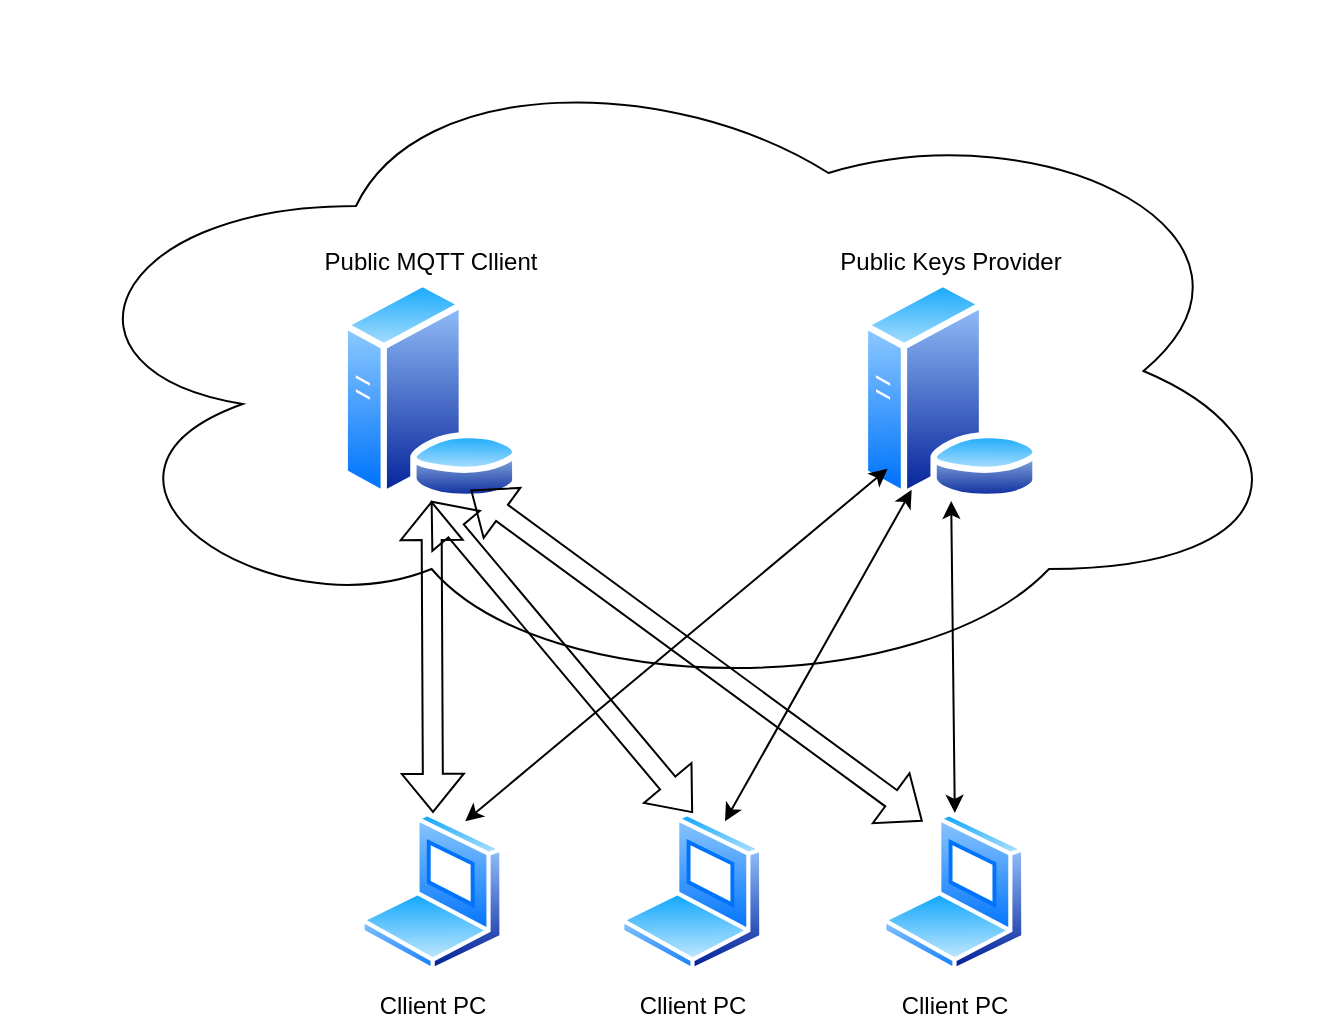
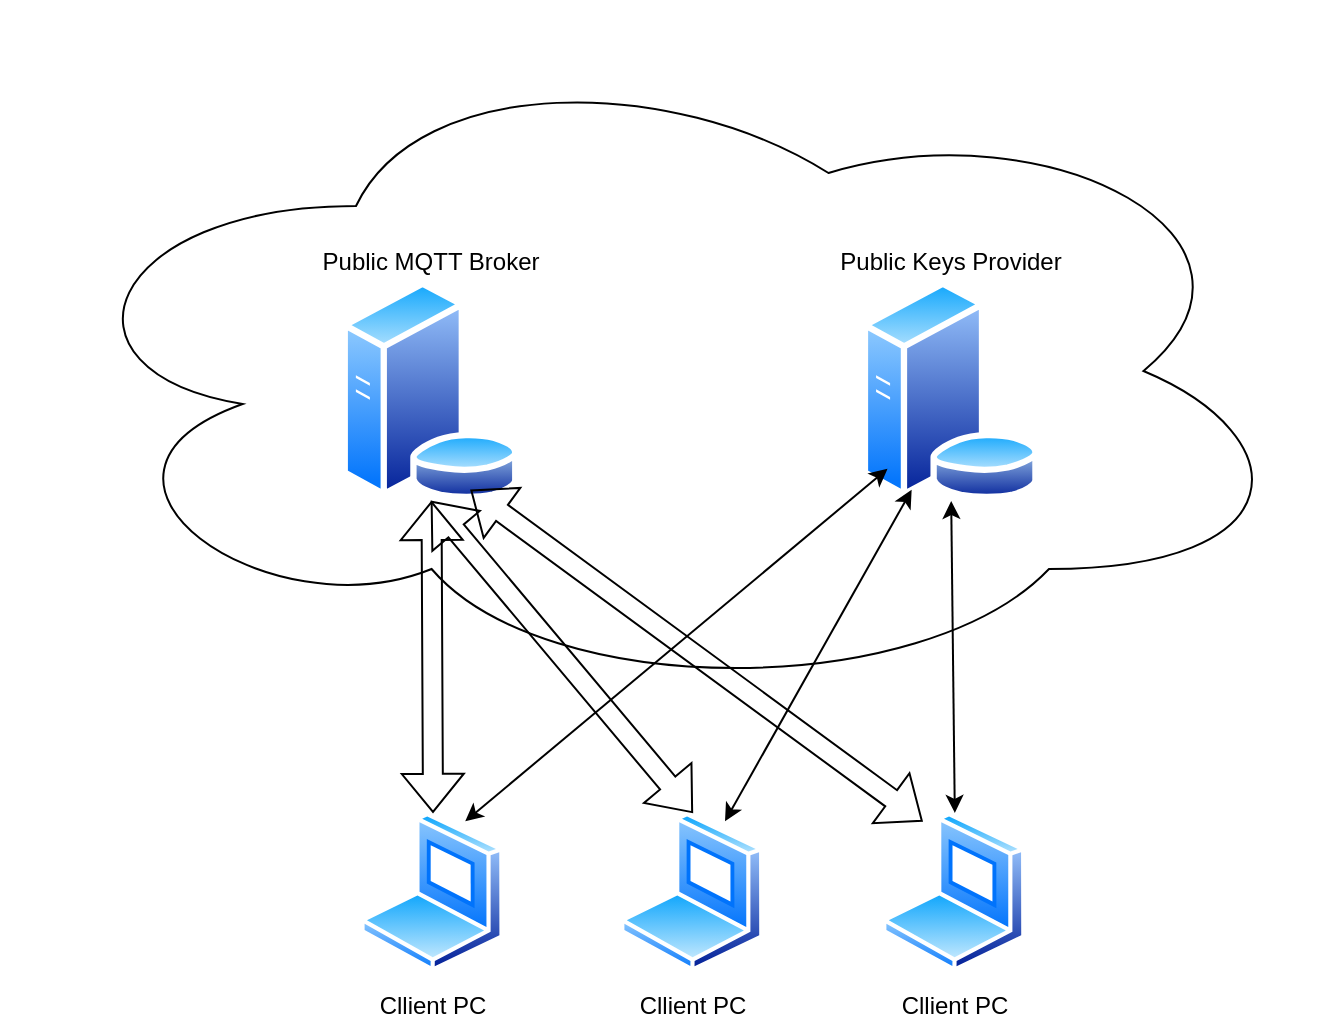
(432, 261) -> (432, 261)
